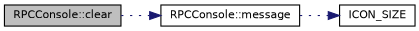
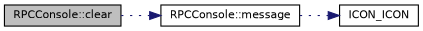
(377, 16) -> (379, 16)
